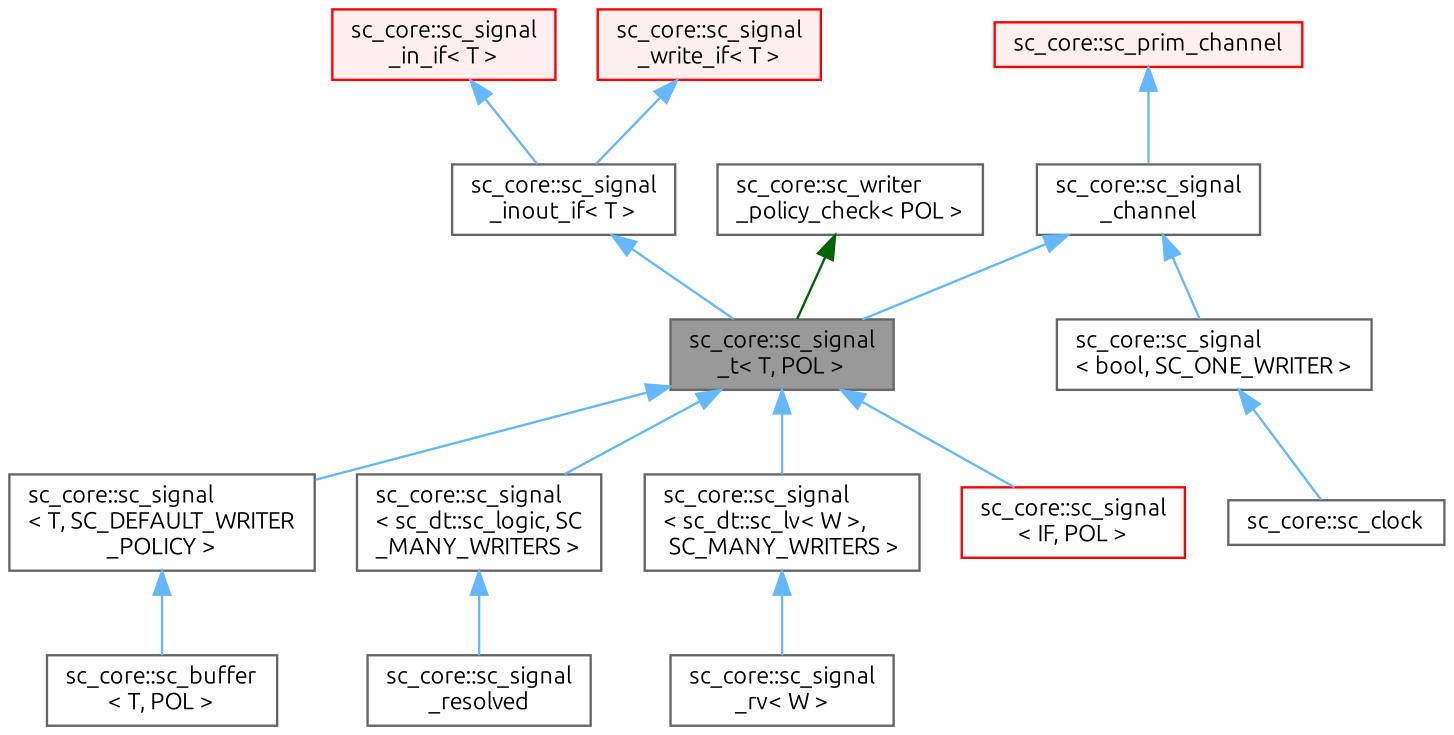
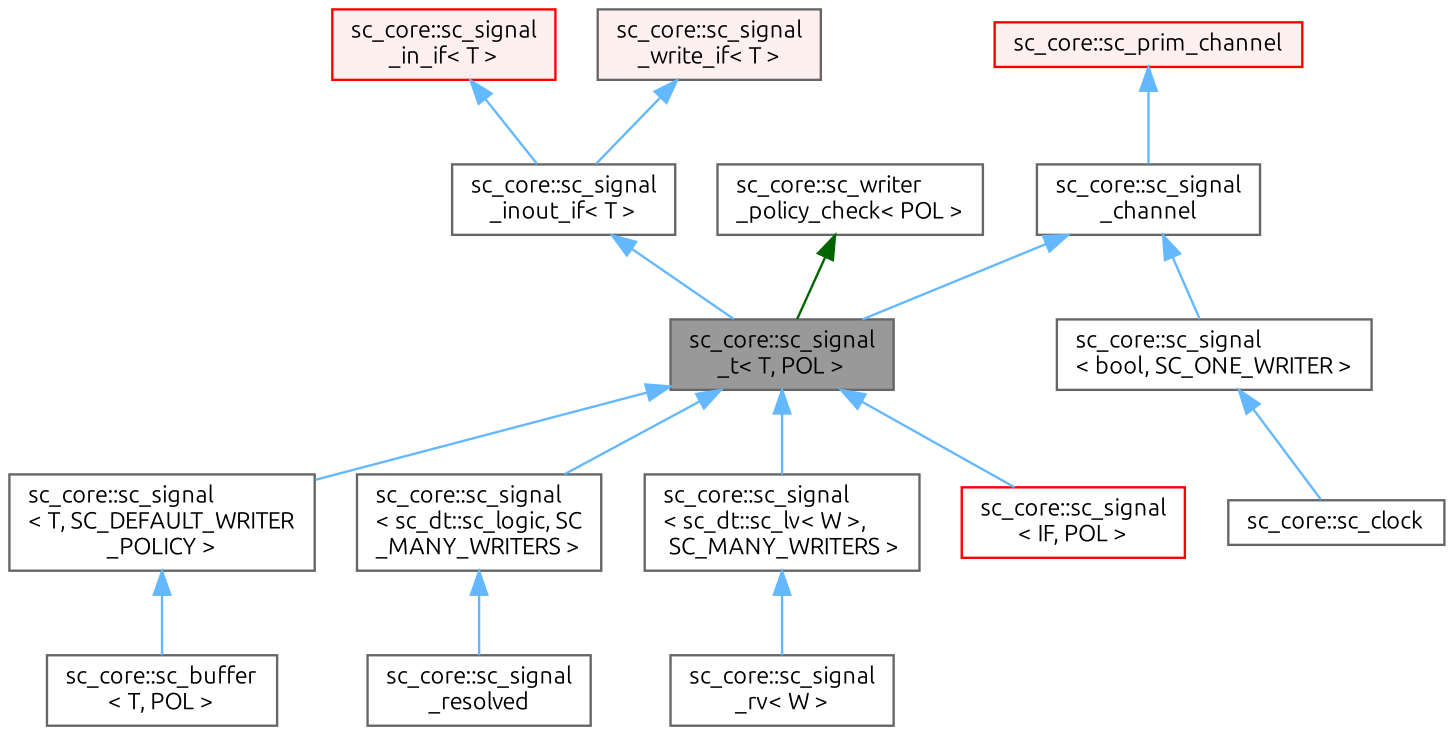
(709, 45) -> (709, 45)
